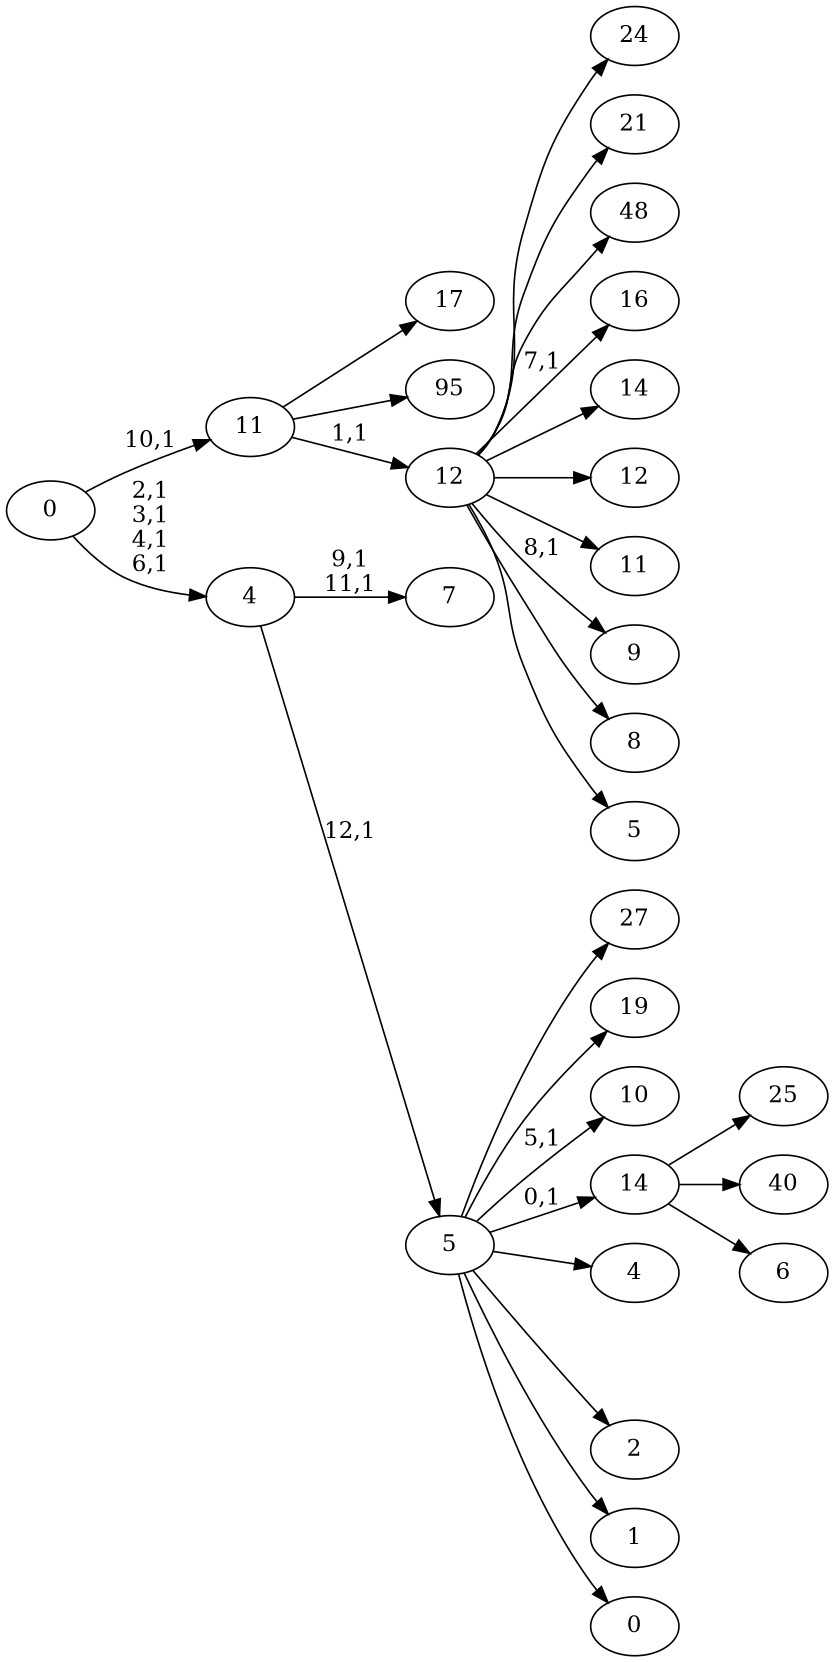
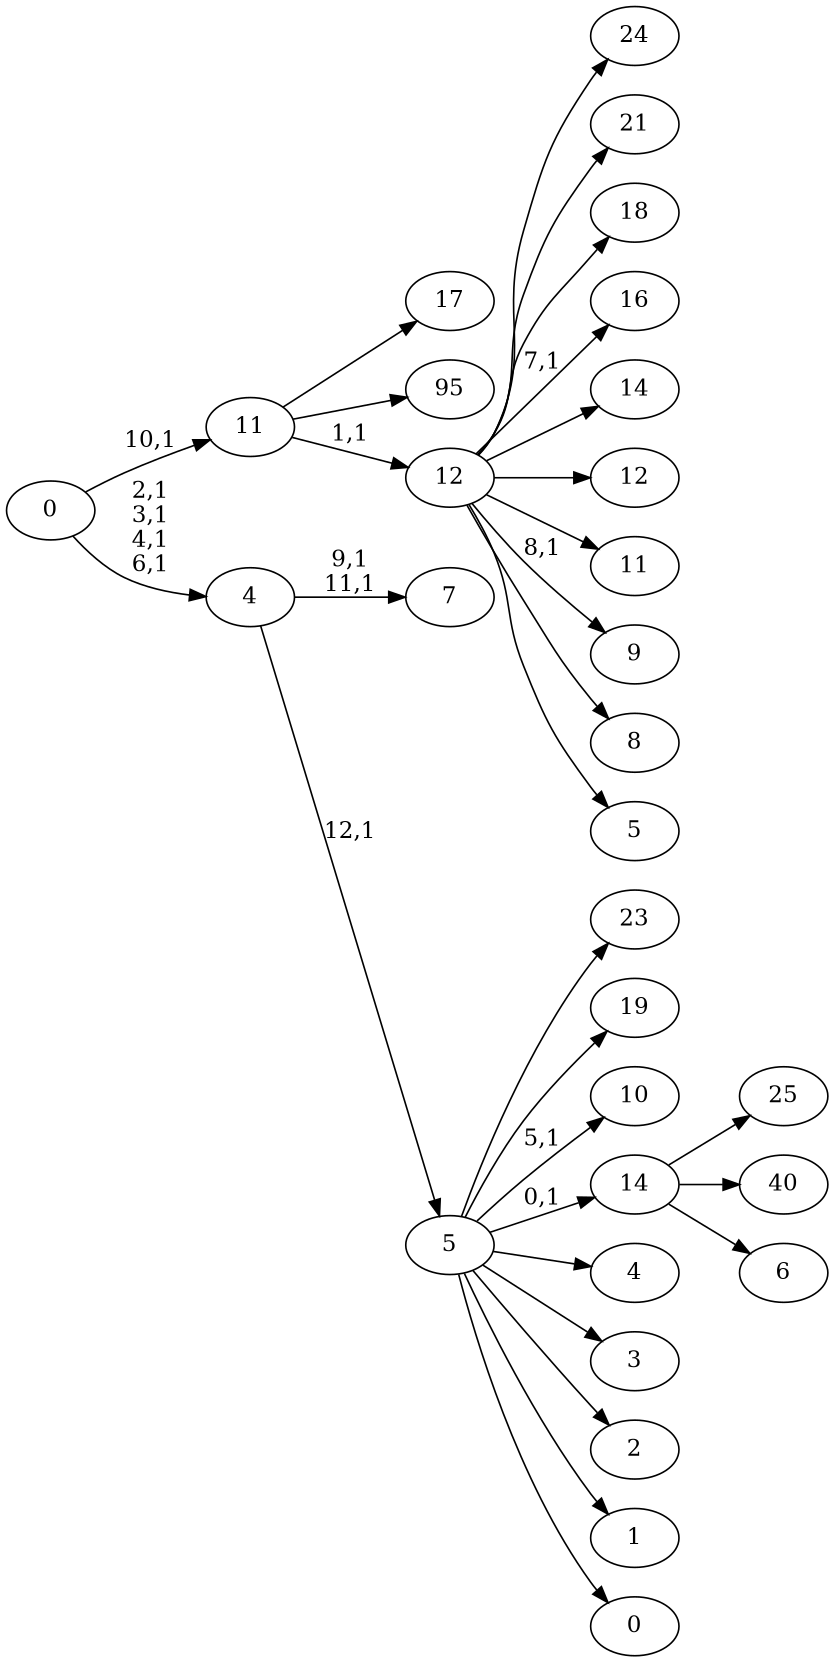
(635, 213) -> (635, 213)
(635, 919) -> (635, 919)
none -> (635, 1361)
